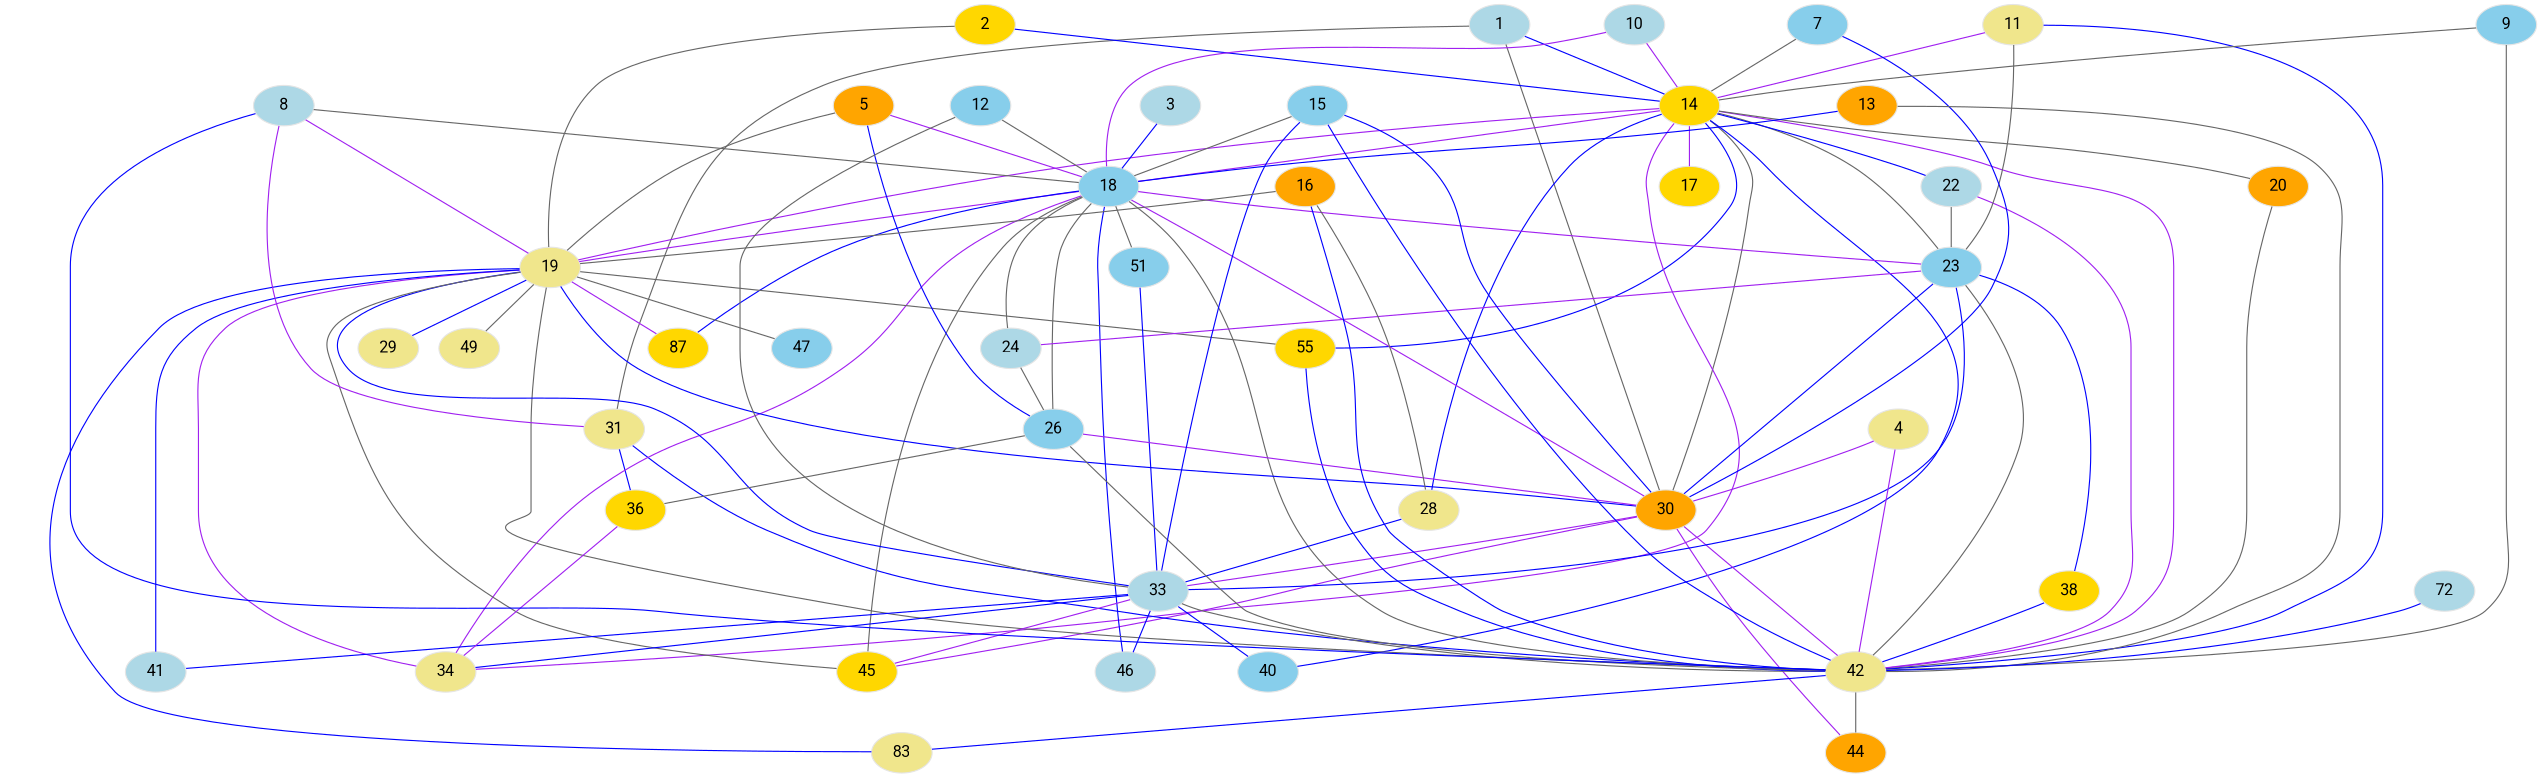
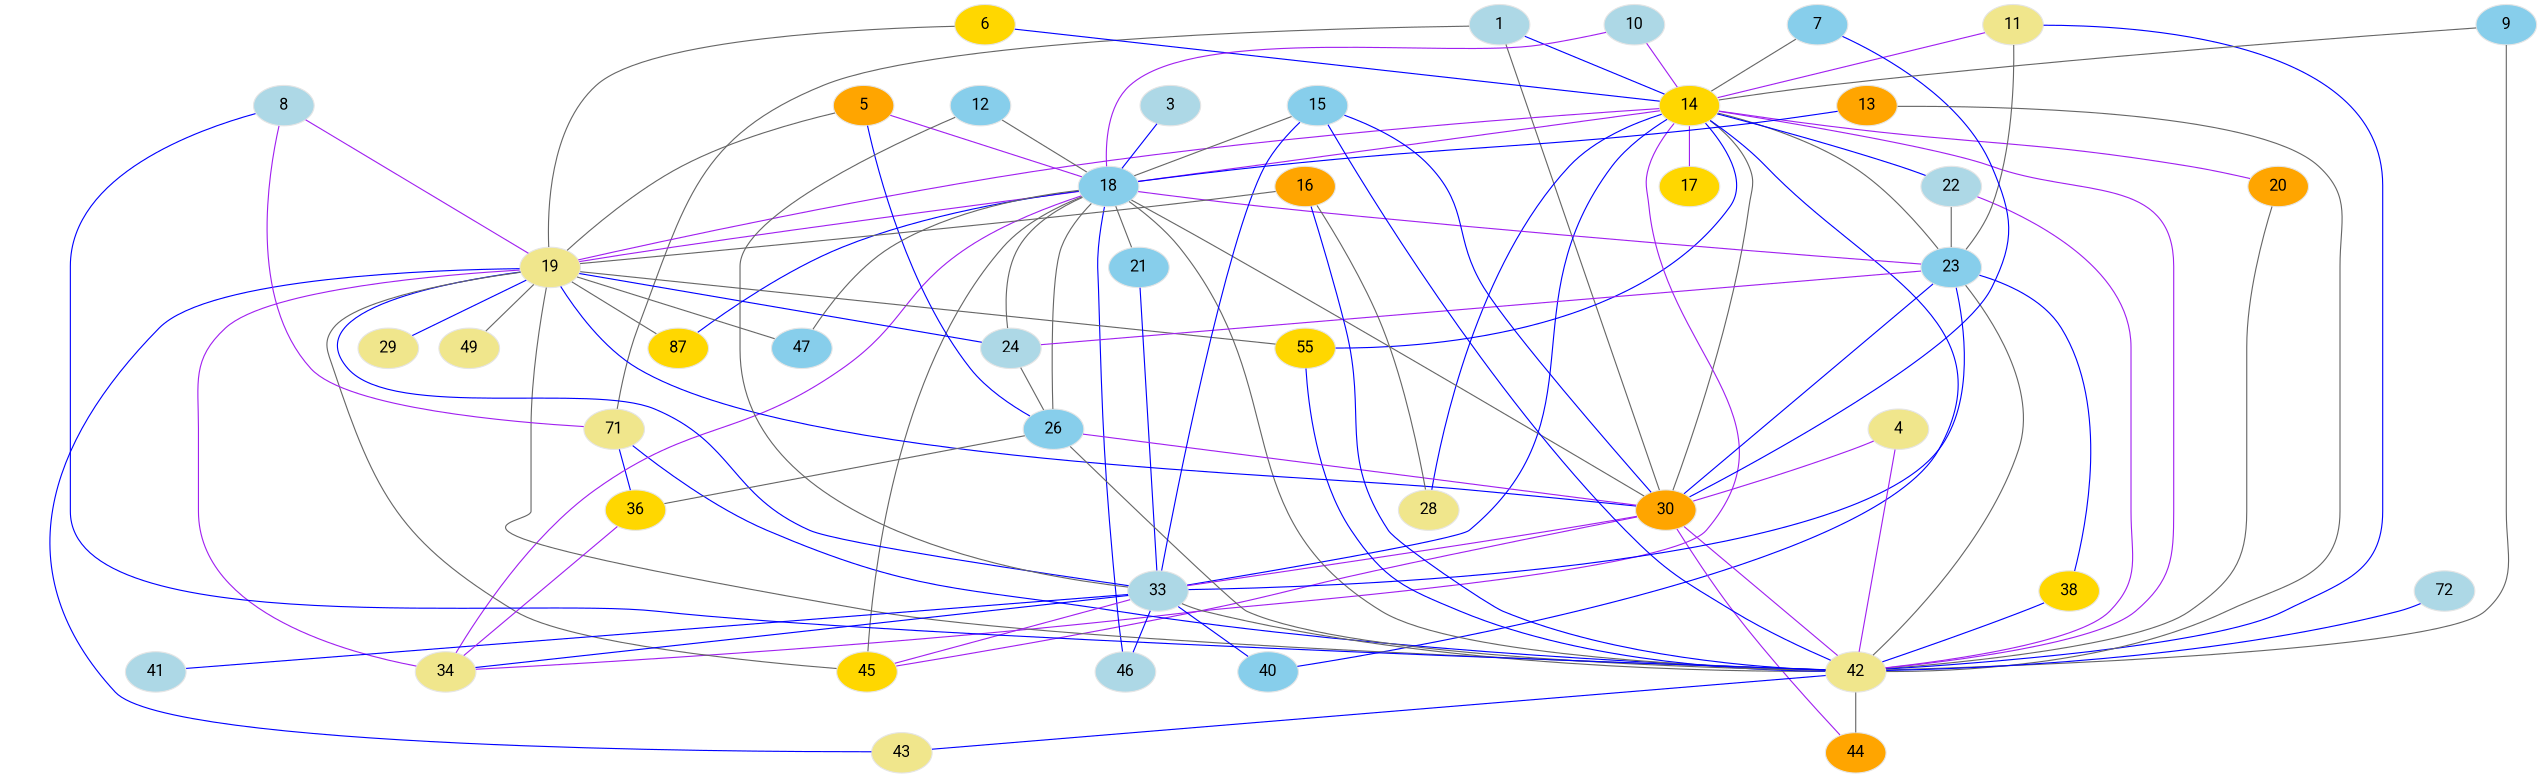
(985, 25) -> (985, 25)
(1998, 143) -> (1998, 143)
(696, 146) -> (893, 246)
(1139, 267) -> (1139, 267)
(614, 308) -> (614, 308)
(194, 330) -> (781, 308)
(1376, 339) -> (1376, 339)
(614, 429) -> (614, 429)
(1293, 551) -> (1527, 458)
(902, 753) -> (902, 753)
